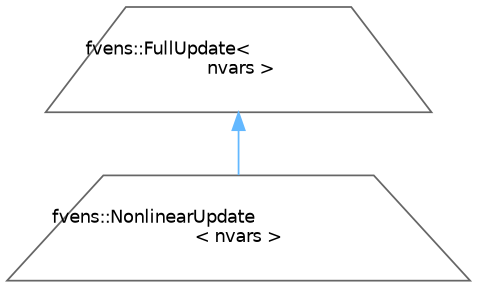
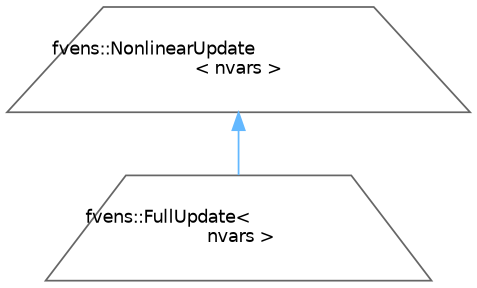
(239, 153) -> (239, 153)
